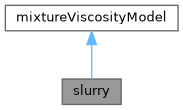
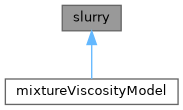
(92, 62) -> (92, 62)
